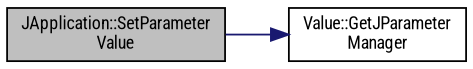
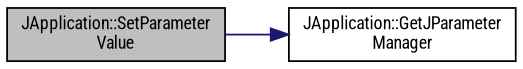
(377, 35) -> (402, 35)
